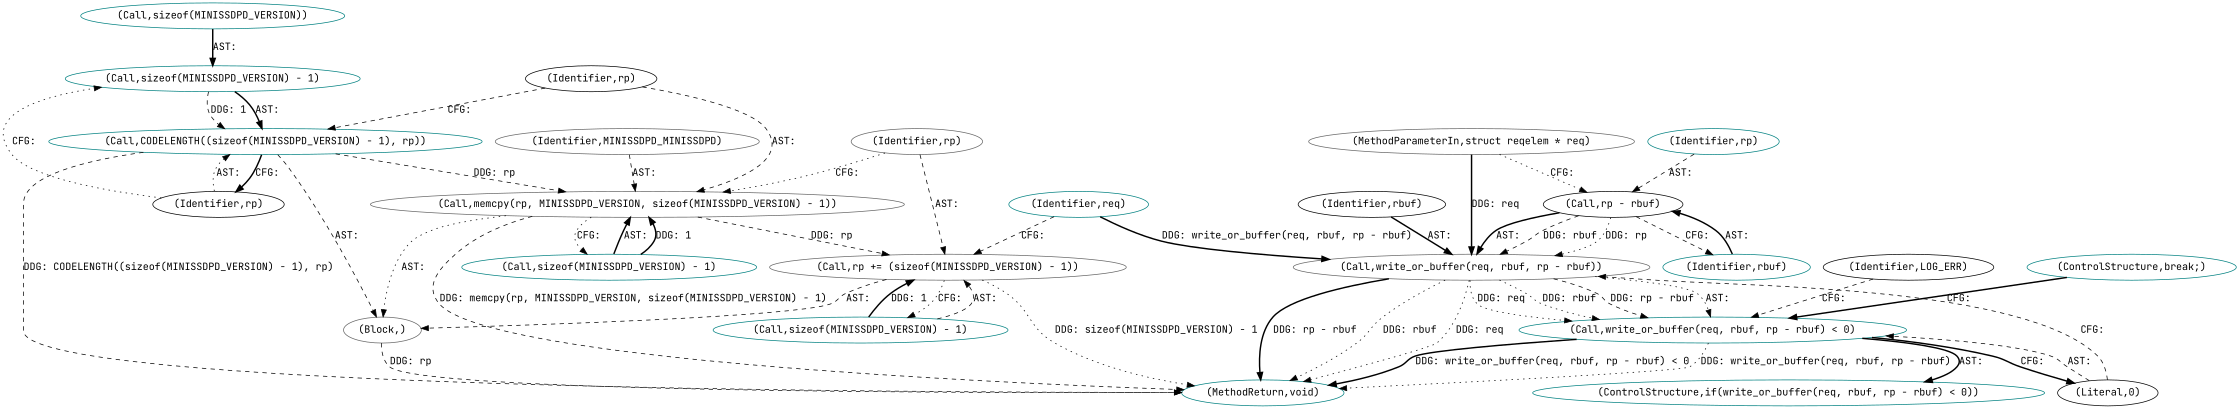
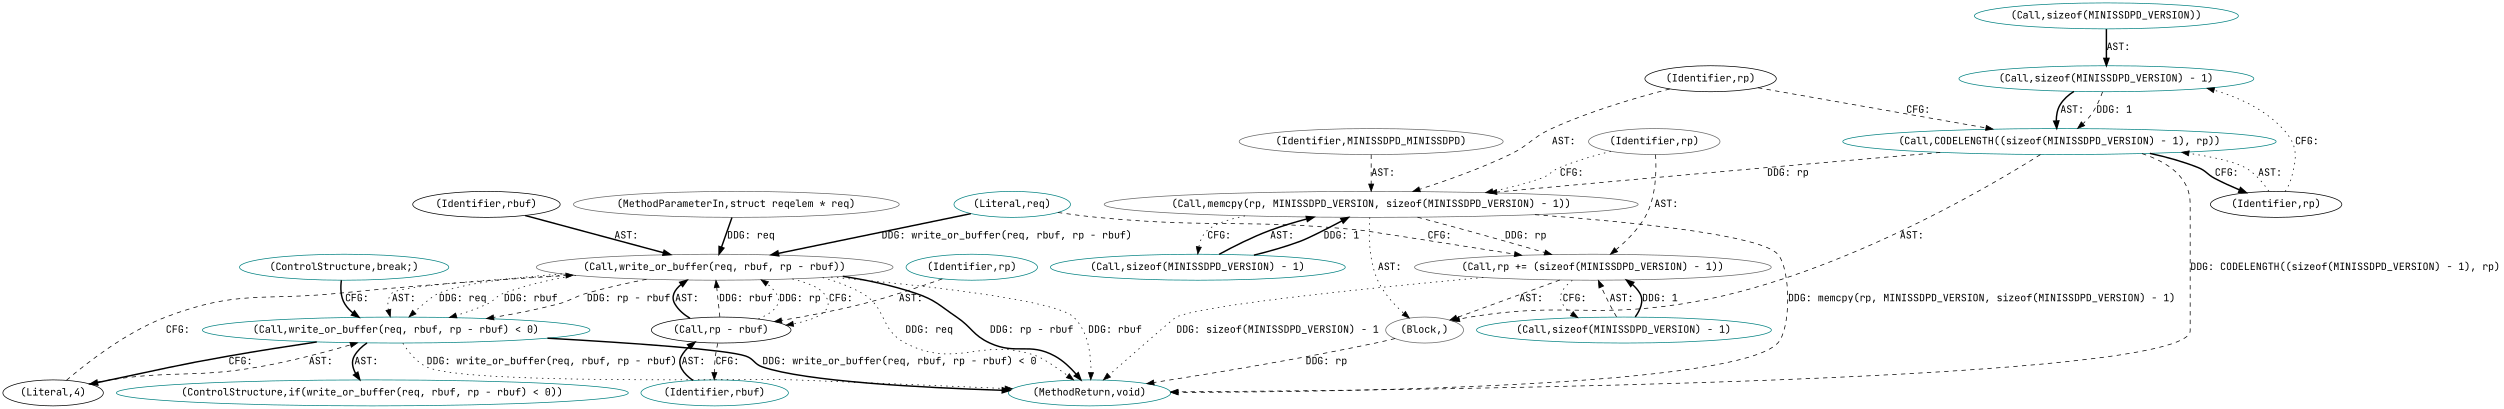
(1540, 172) -> (828, 302)
(1079, 204) -> (1012, 204)
(1908, 267) -> none
(2108, 393) -> (53, 393)
